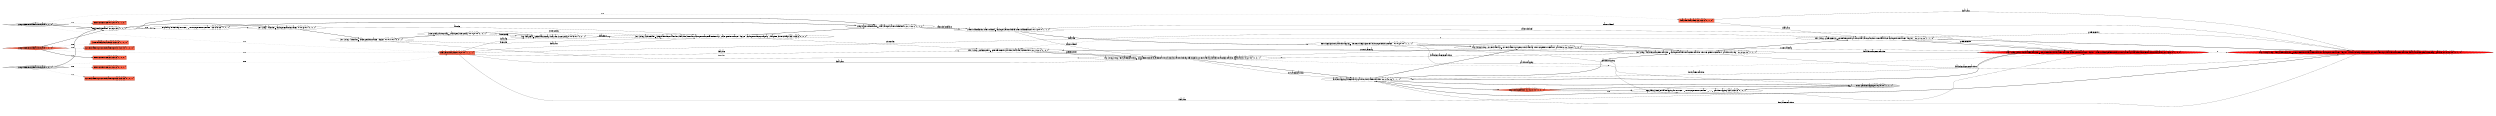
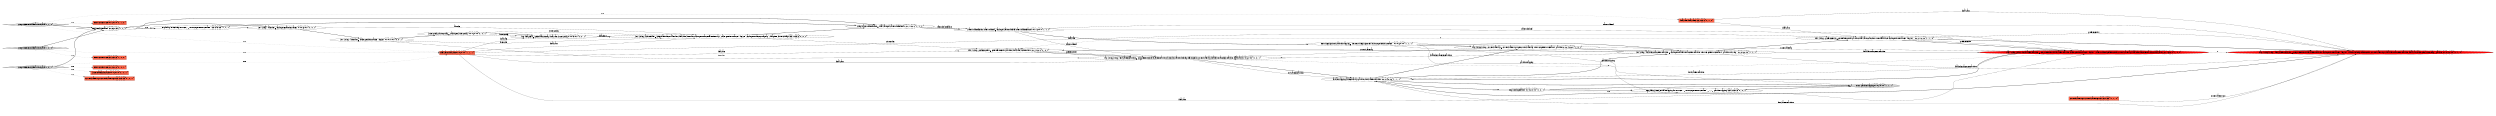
(110, 43) -> none
(36, 48) -> (36, 48)
(110, 48) -> none
(66, 55) -> (66, 55)
none -> (110, 73)
(1527, 90) -> (1527, 90)
none -> (2094, 99)
